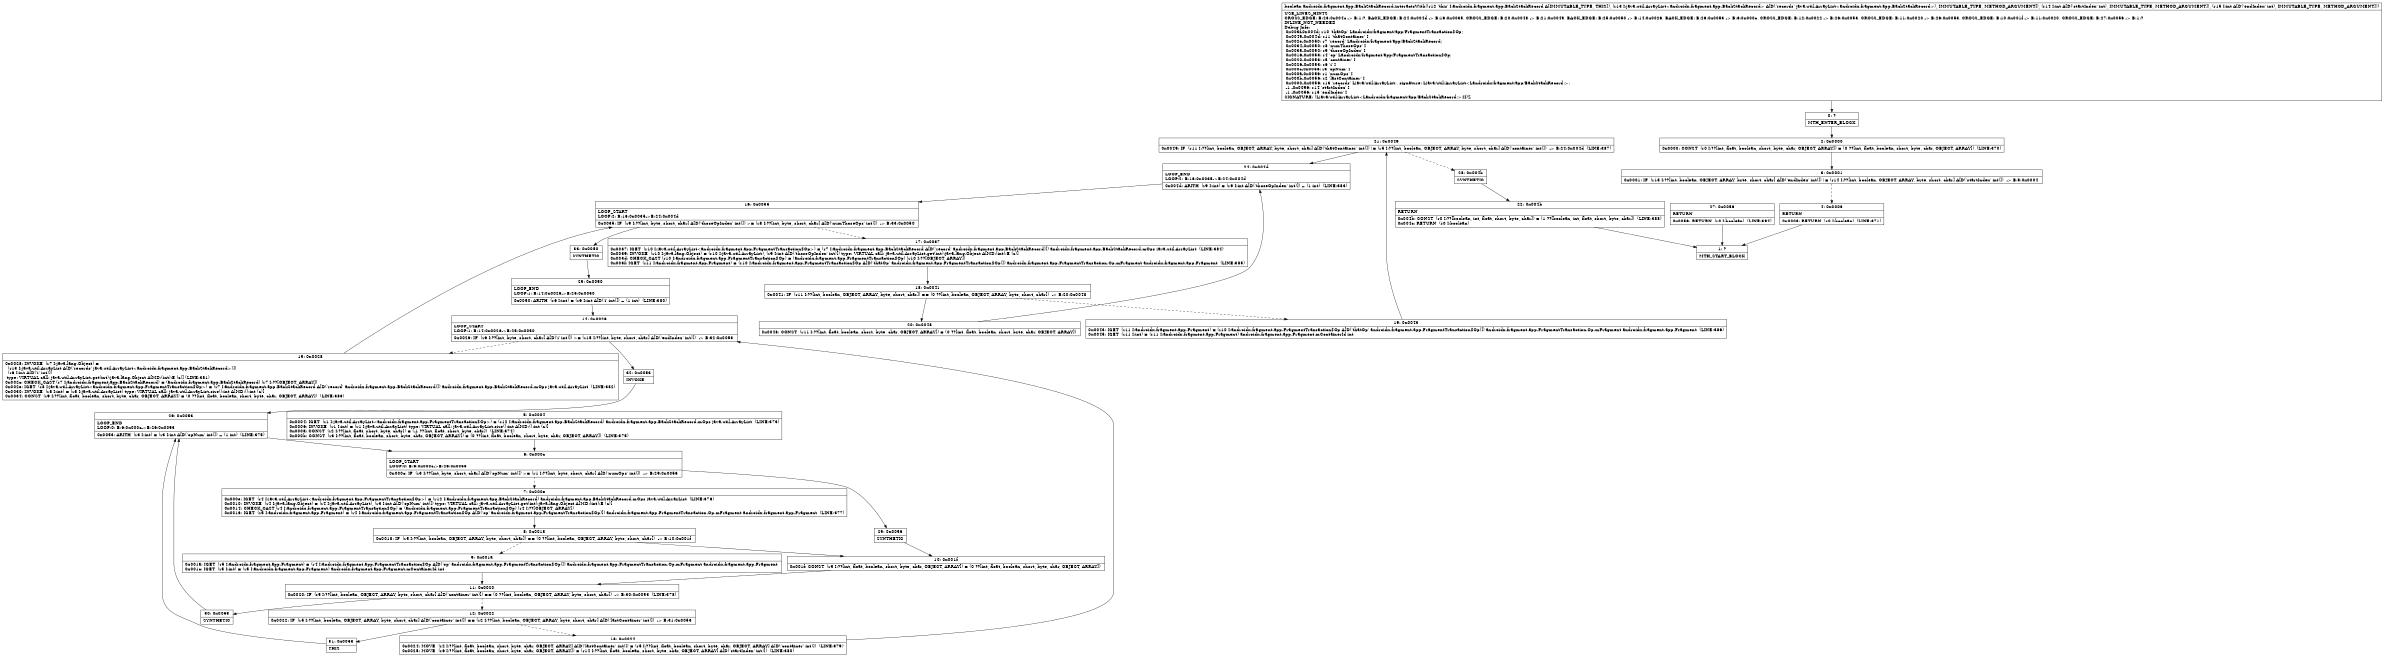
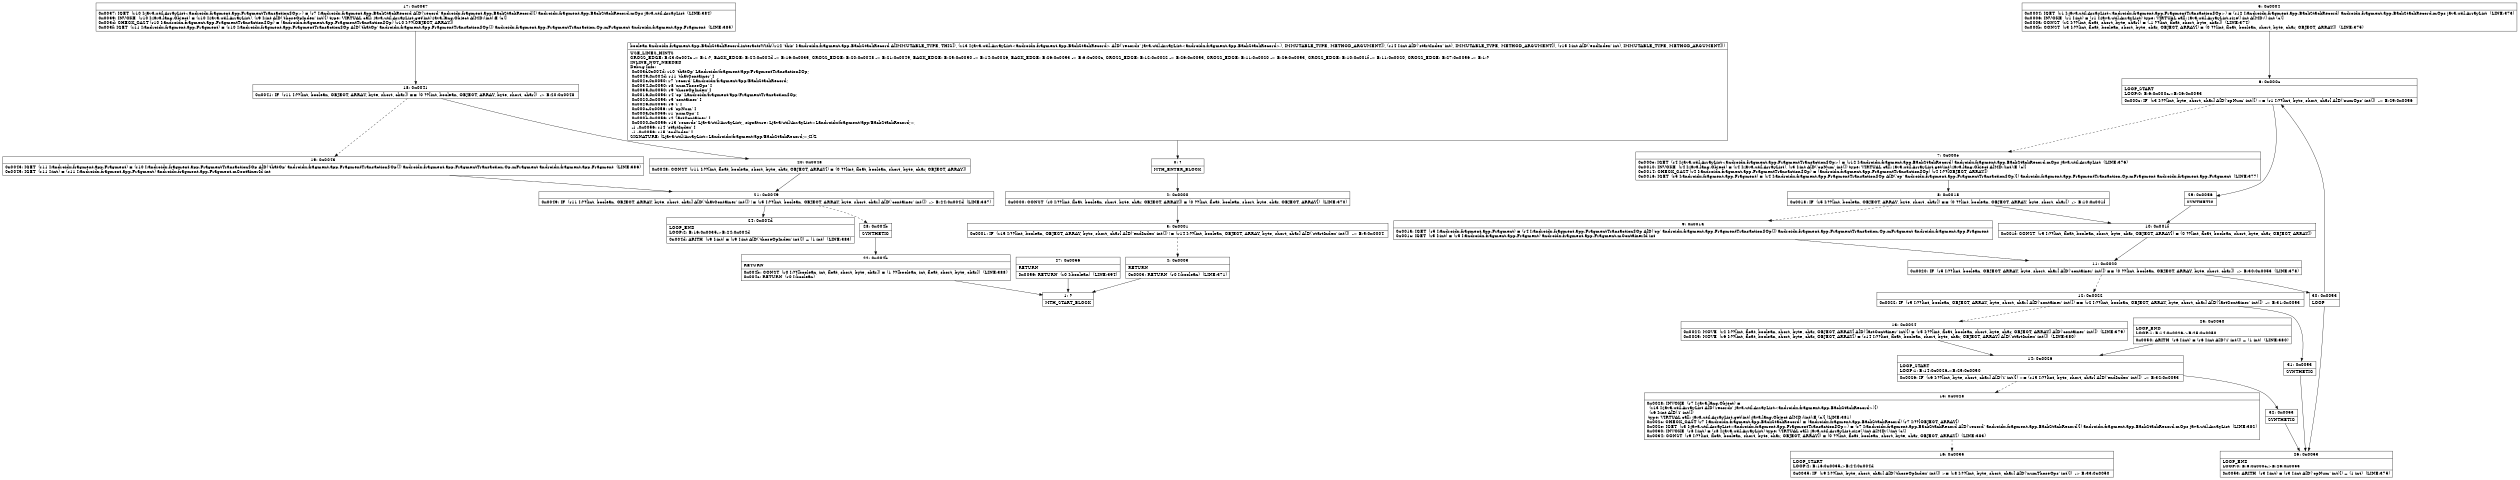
(1042, 193) -> none
(838, 233) -> none
(586, 253) -> none
(471, 279) -> (1952, 444)
(1154, 295) -> (789, 181)
(636, 380) -> (2282, 420)
(328, 445) -> (2324, 194)
(217, 621) -> (2319, 303)
(334, 649) -> (2300, 372)
